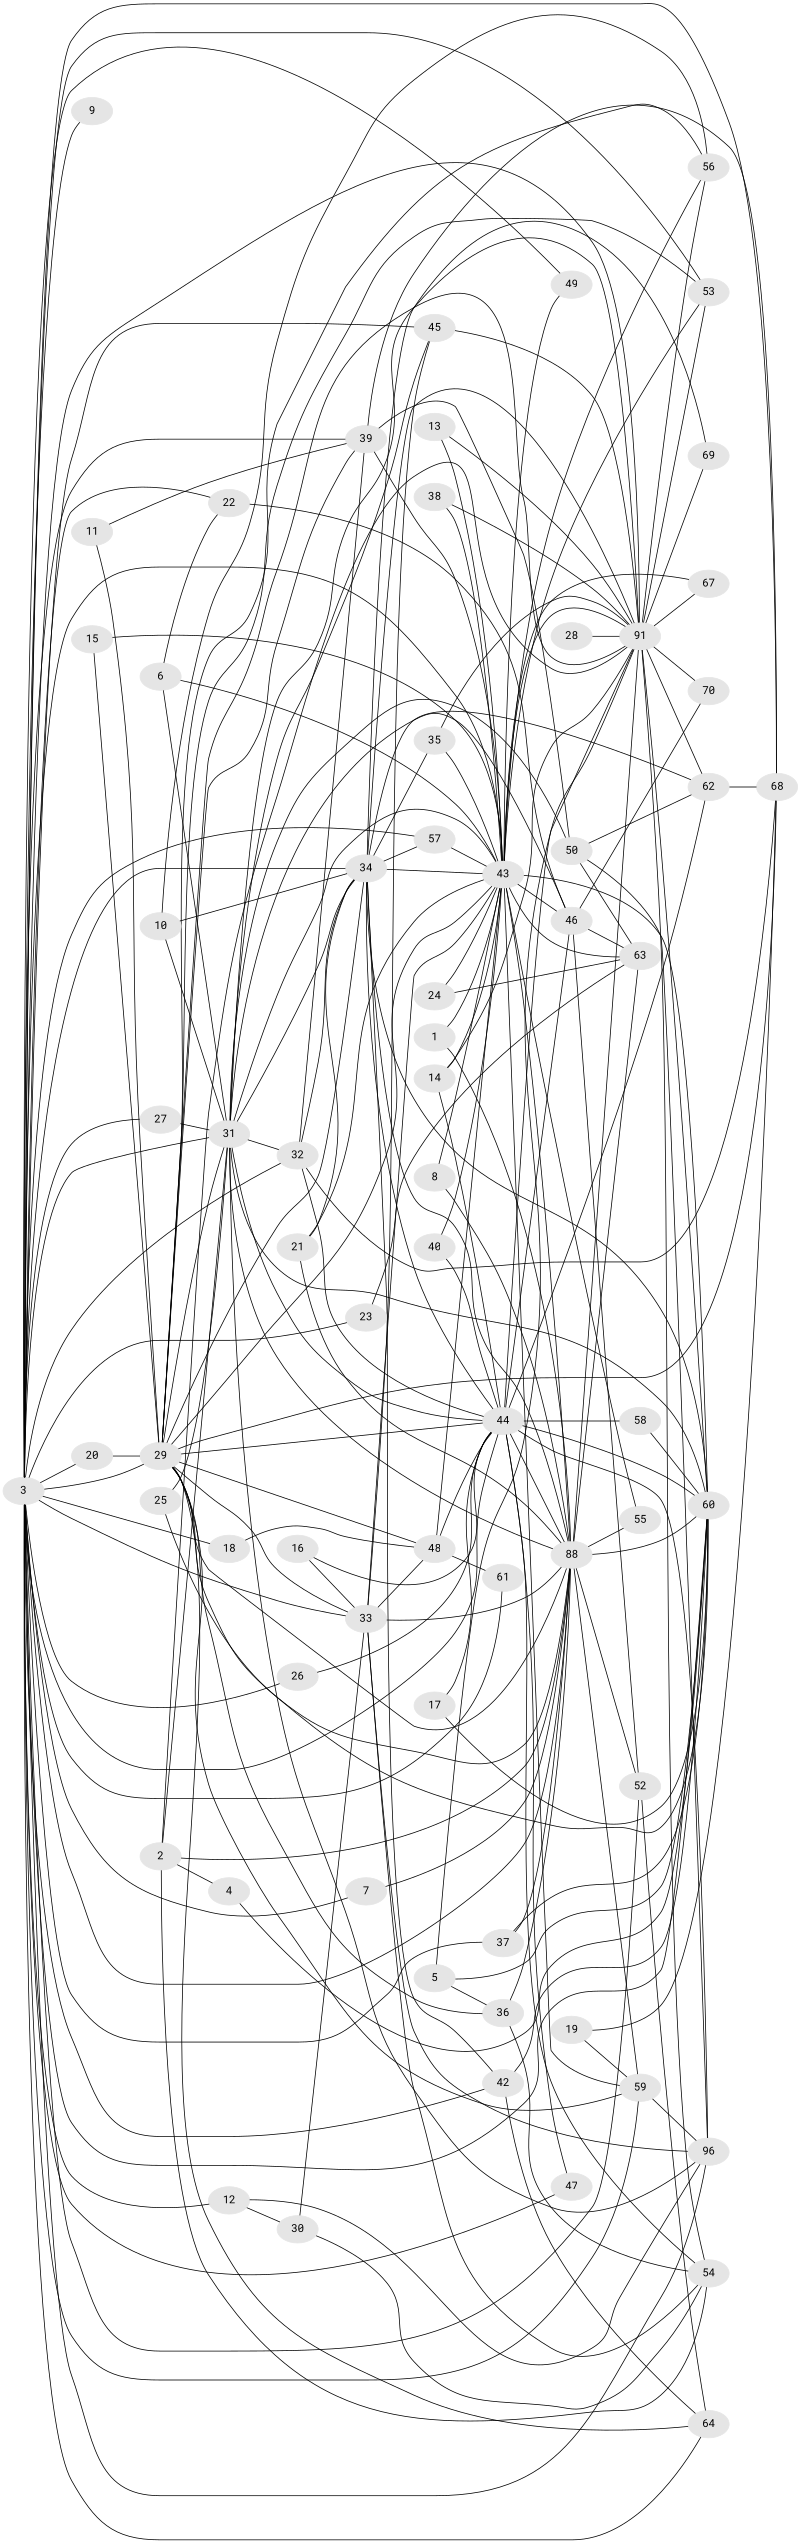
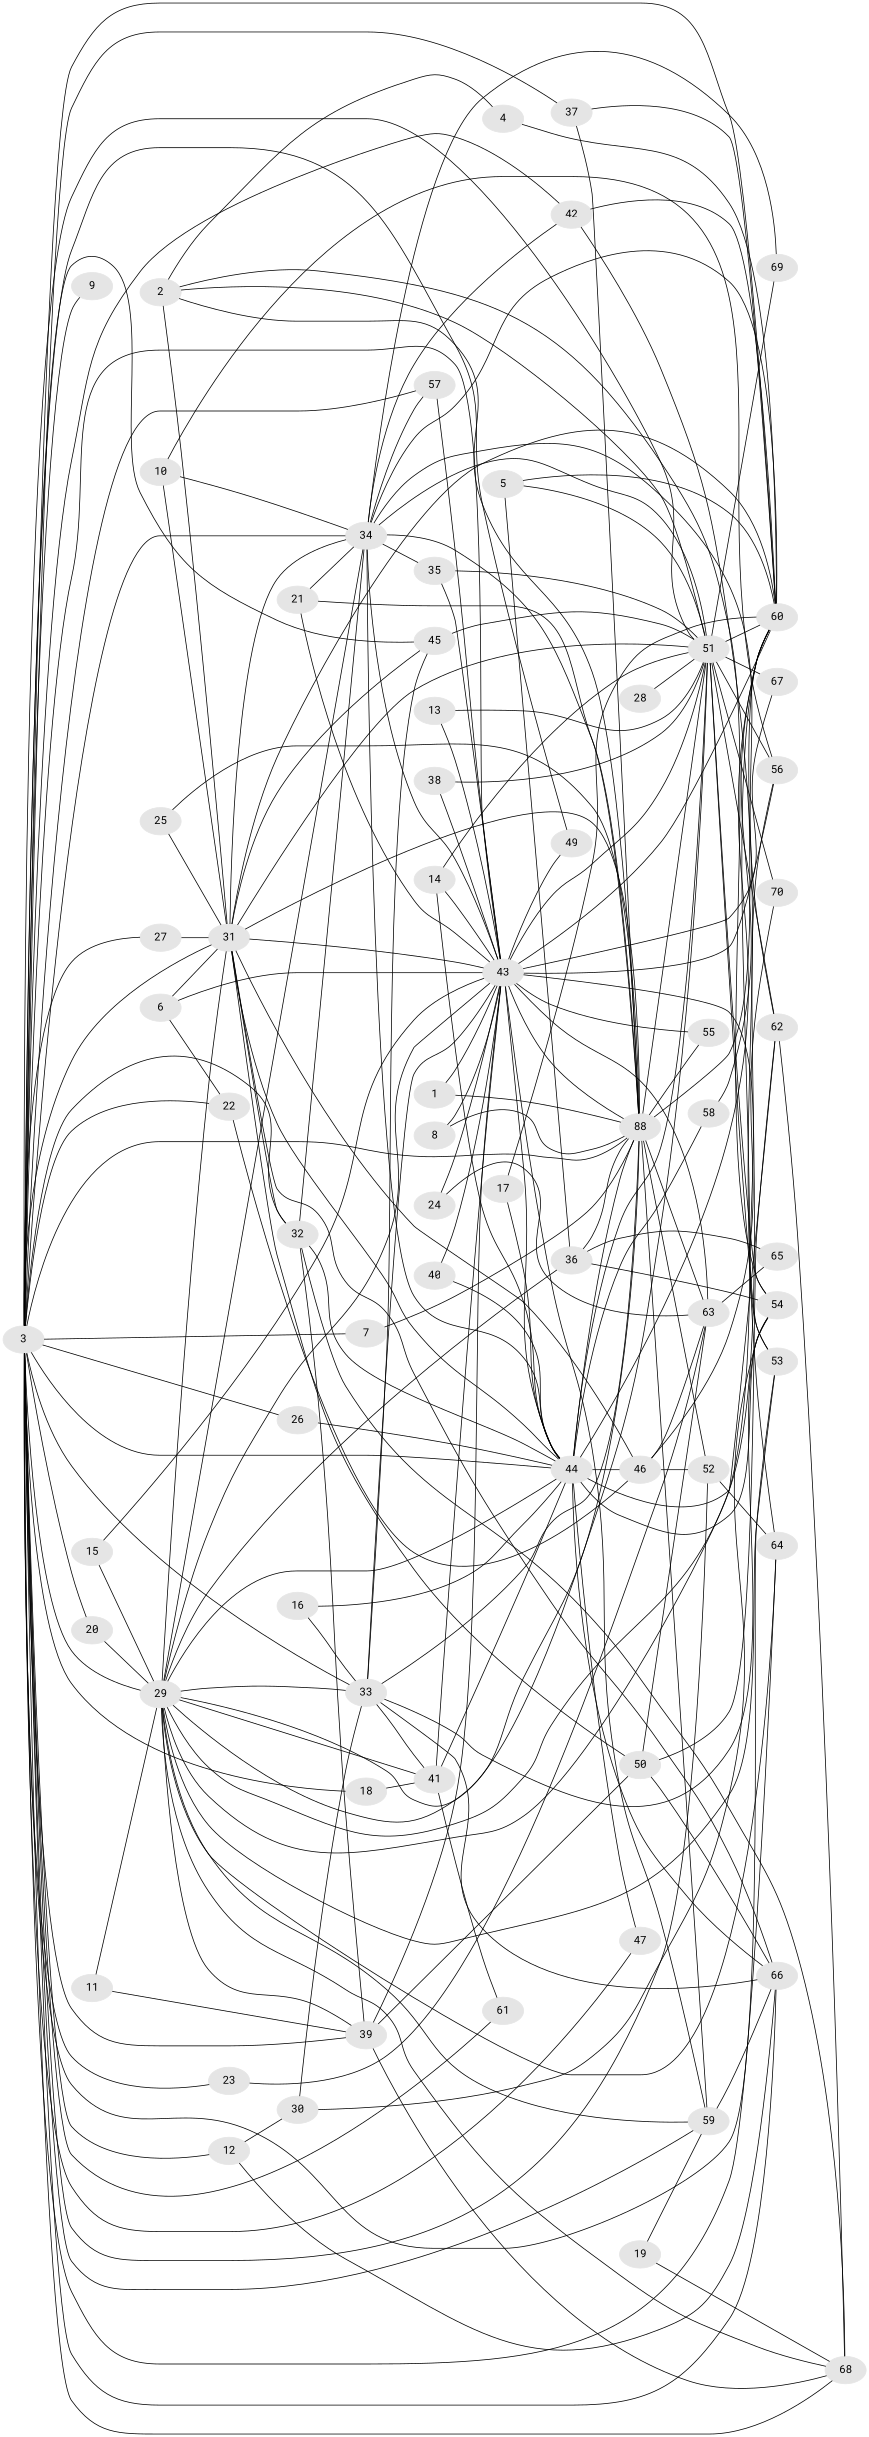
(640, 636) -> (709, 649)
(532, 894) -> (526, 1225)
none -> (777, 1257)
(435, 1549) -> (435, 1779)
(709, 2152) -> (777, 1976)
